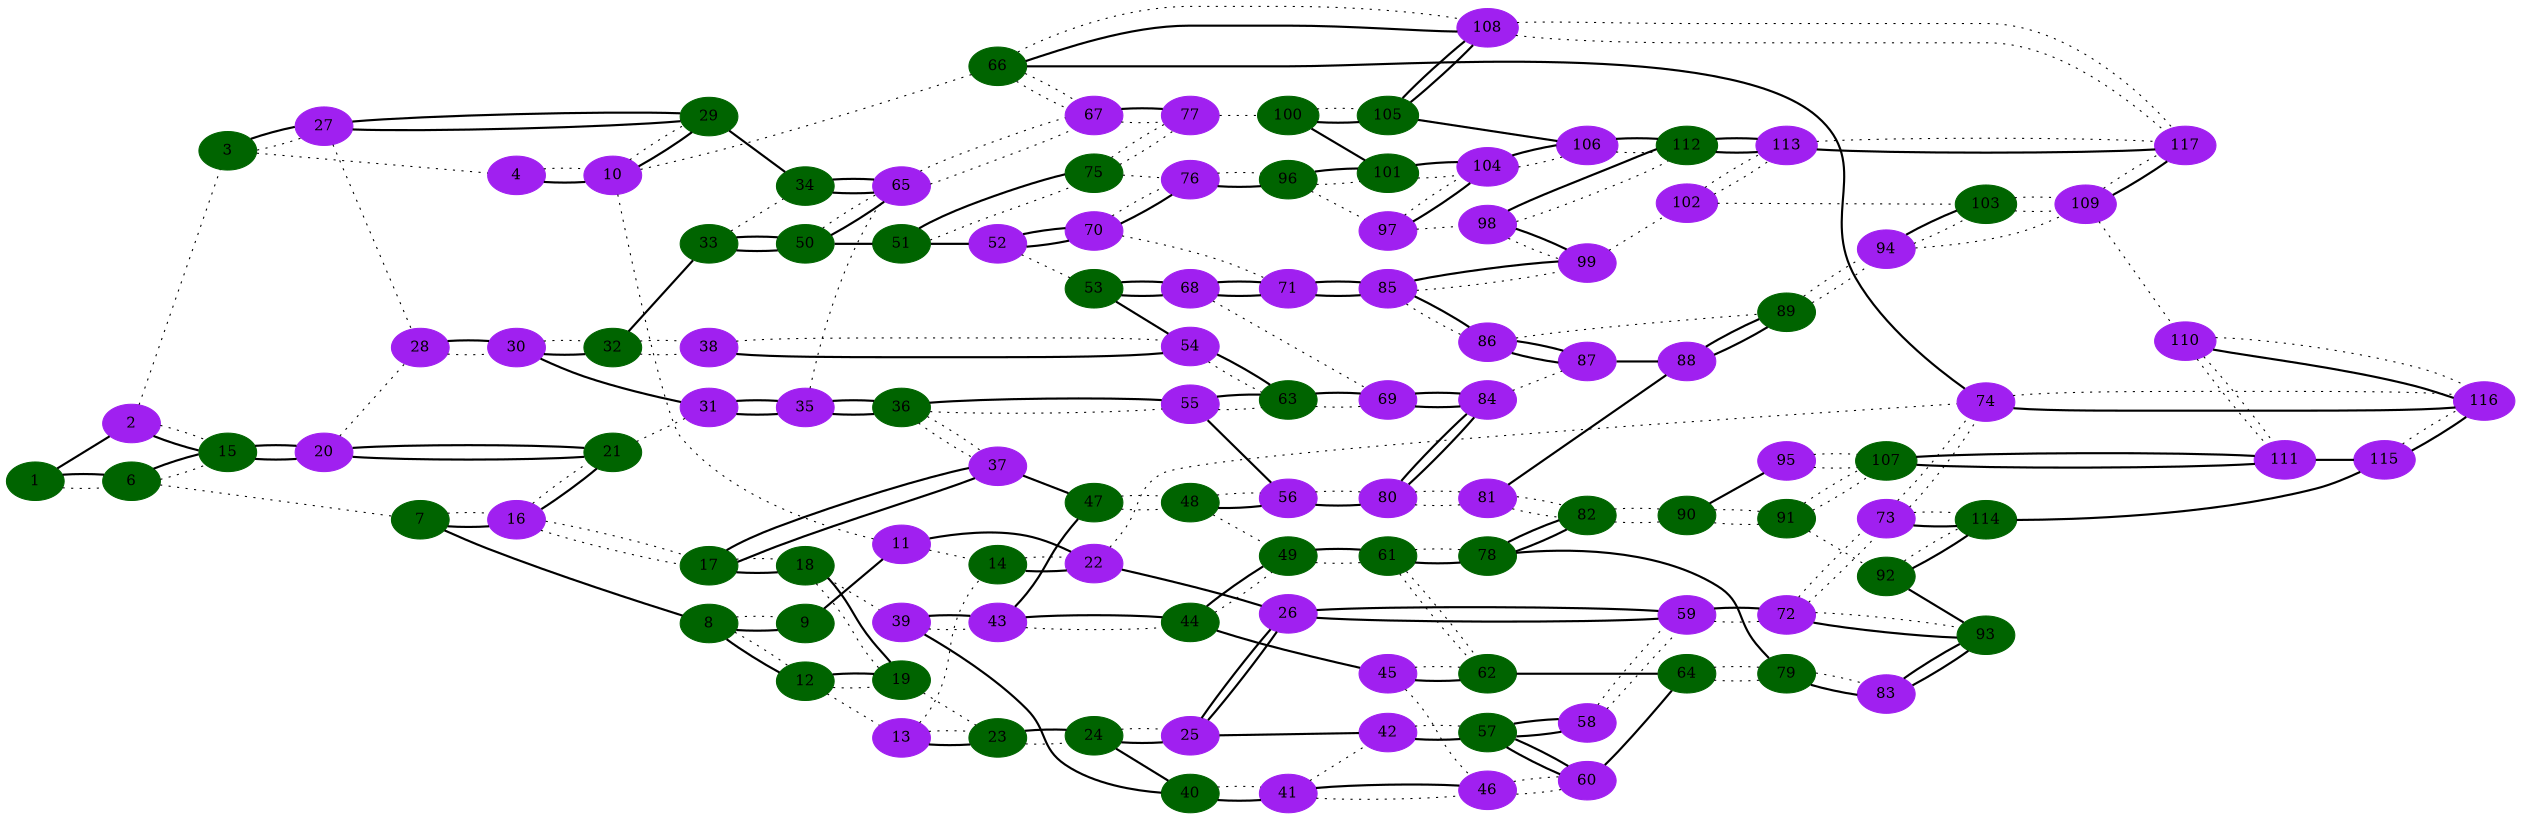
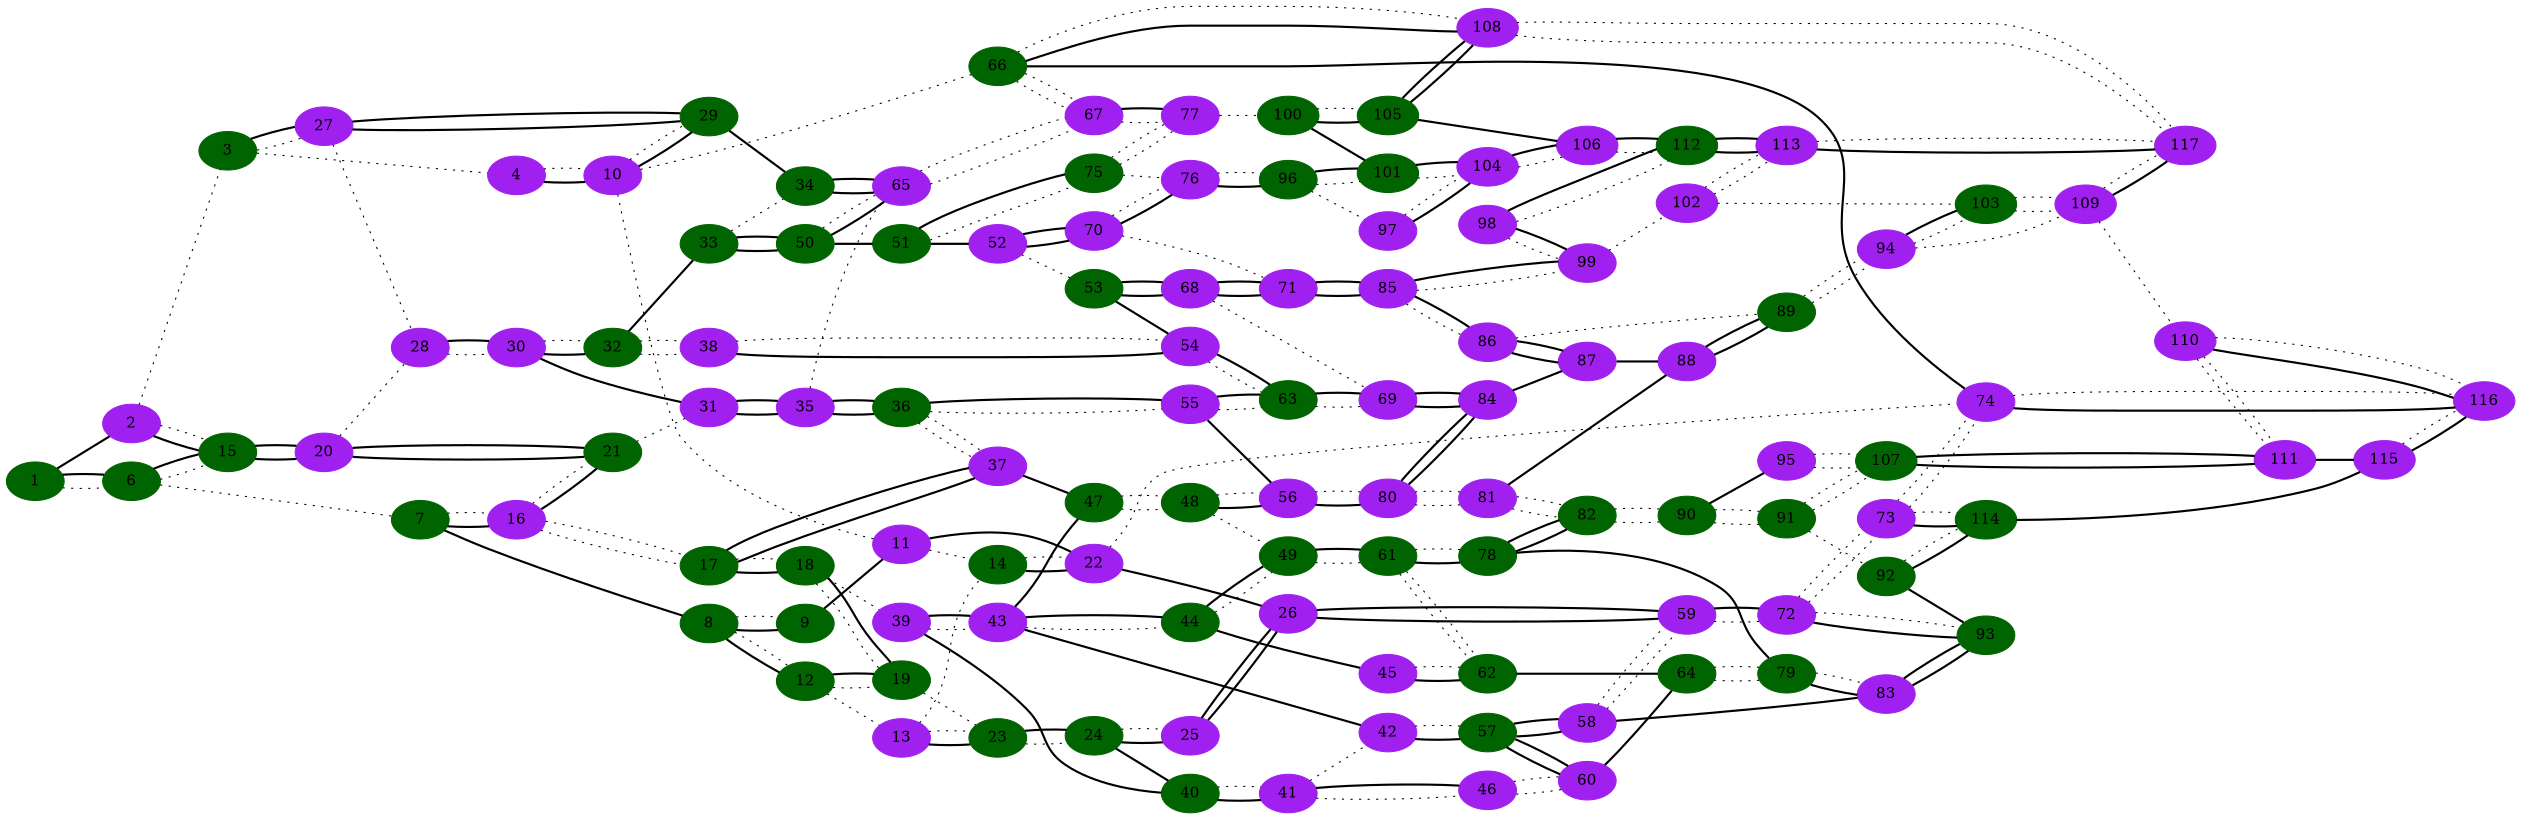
(1438, 228) -> none
(1537, 381) -> (1537, 381)
none -> (1737, 711)
(1437, 732) -> none
(1289, 734) -> (1193, 677)
